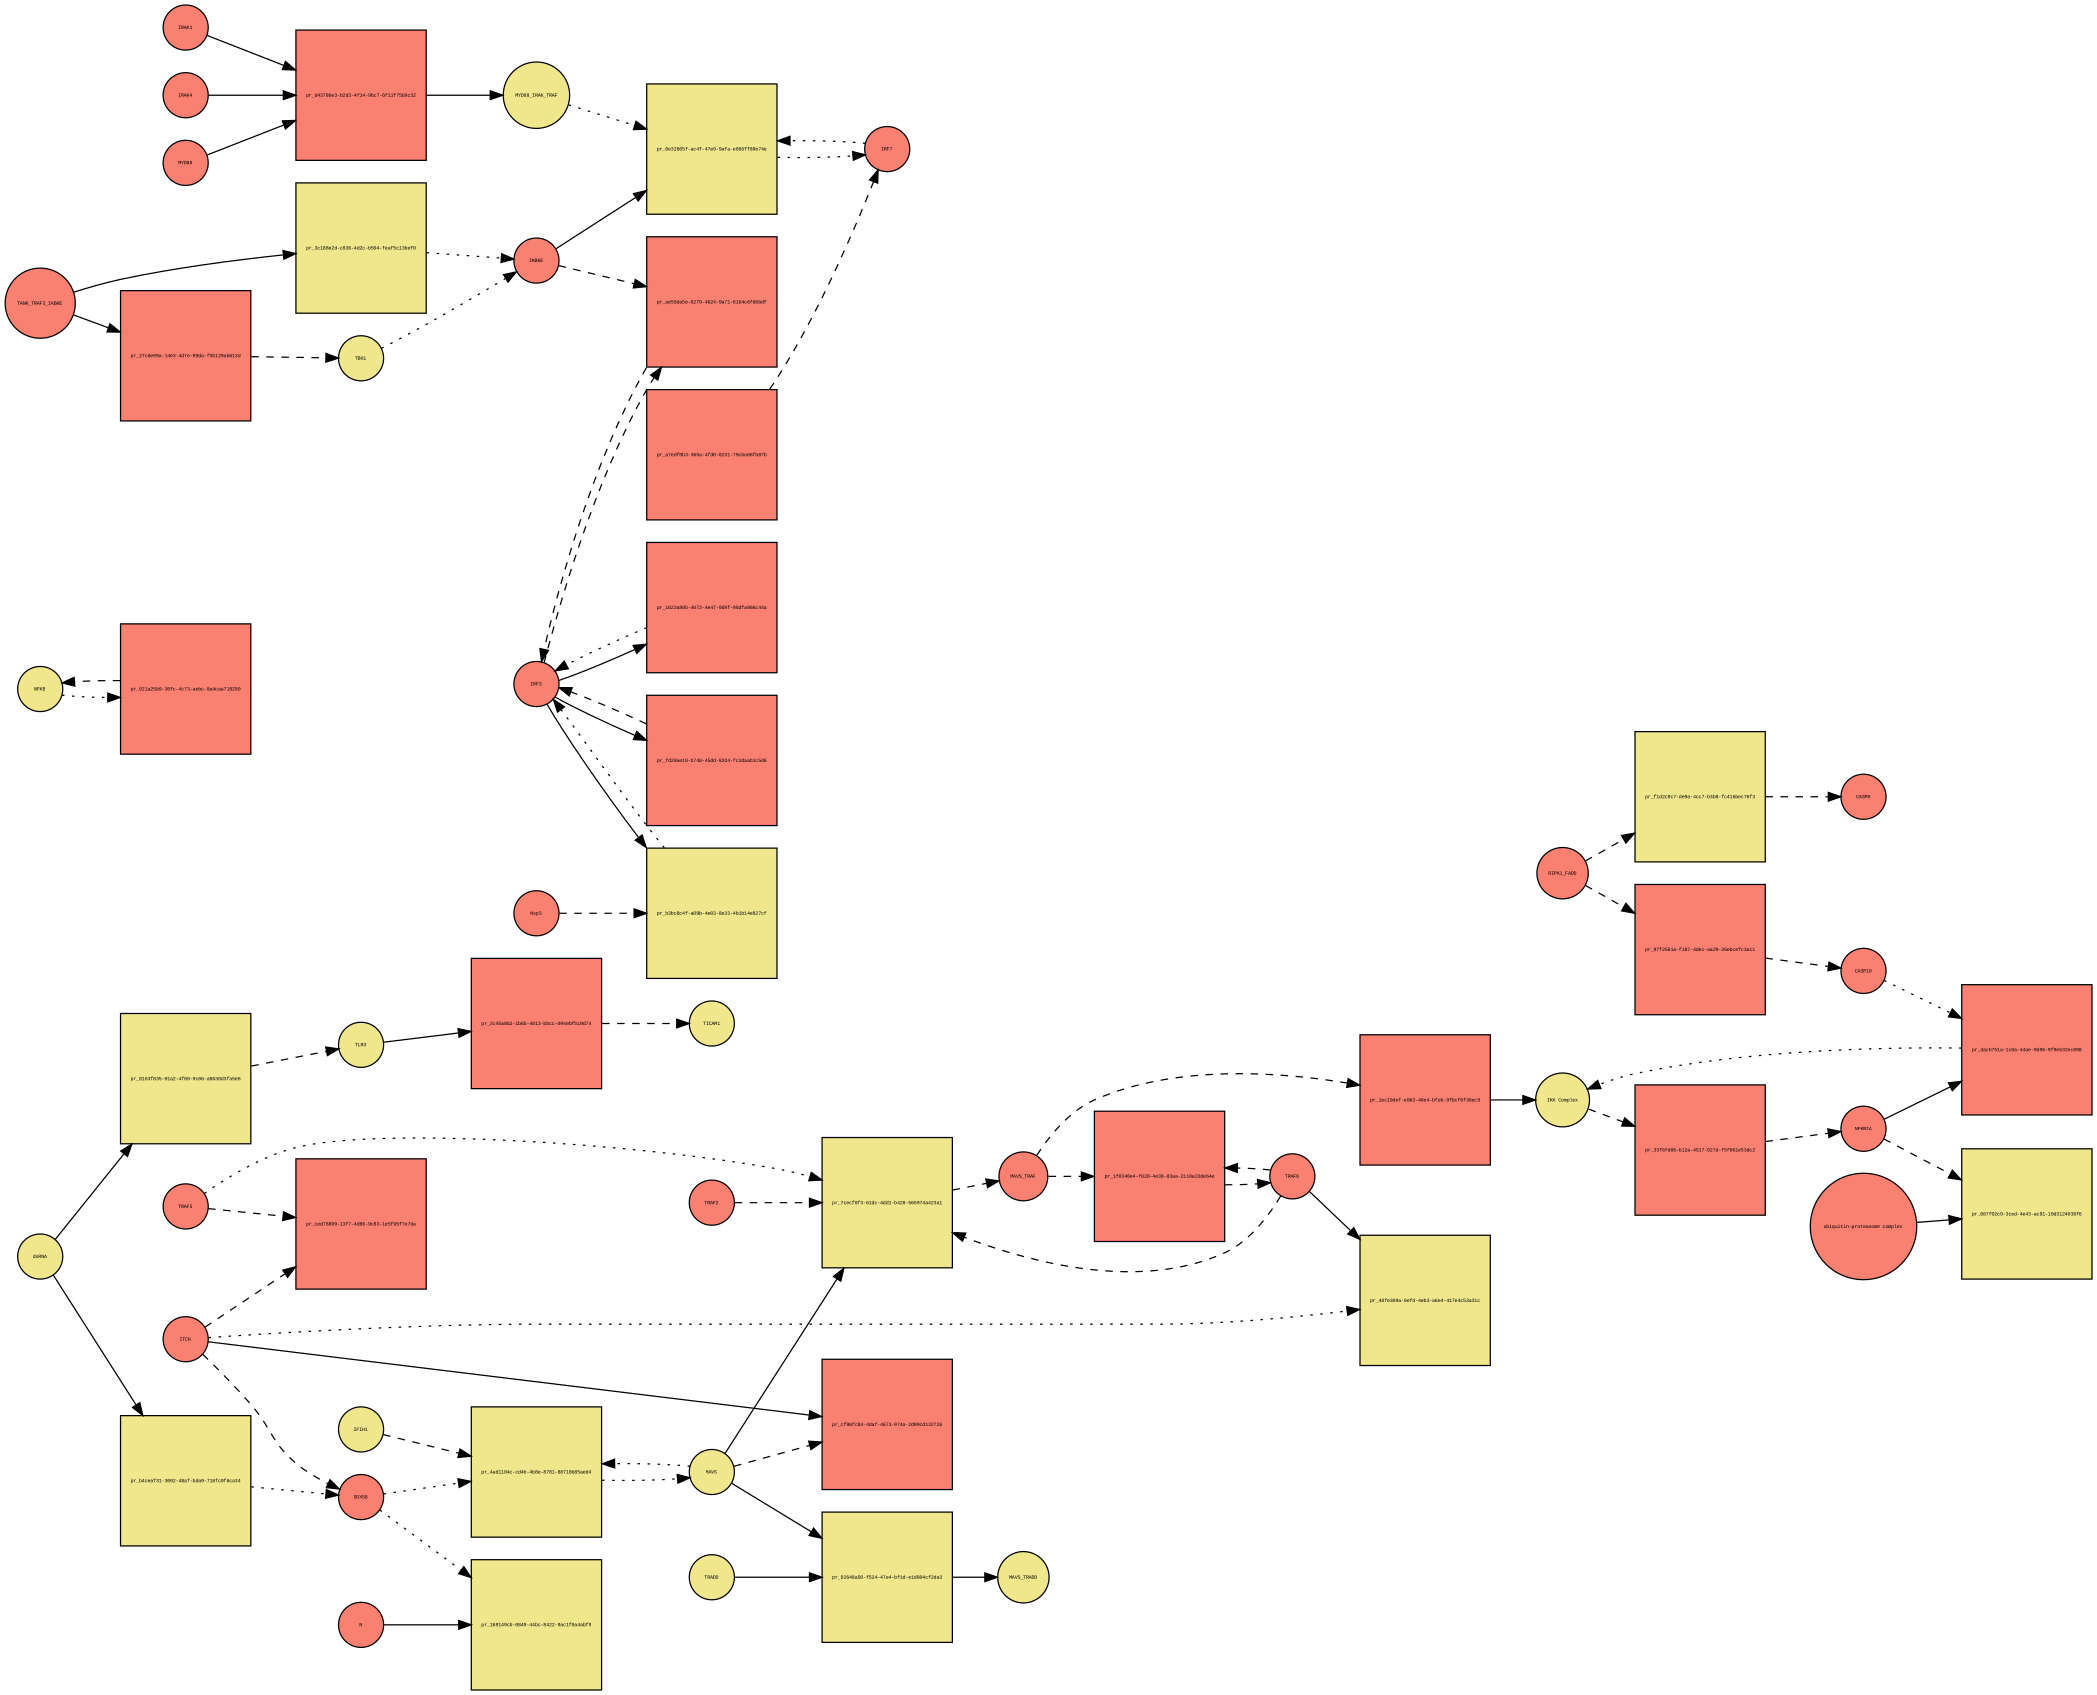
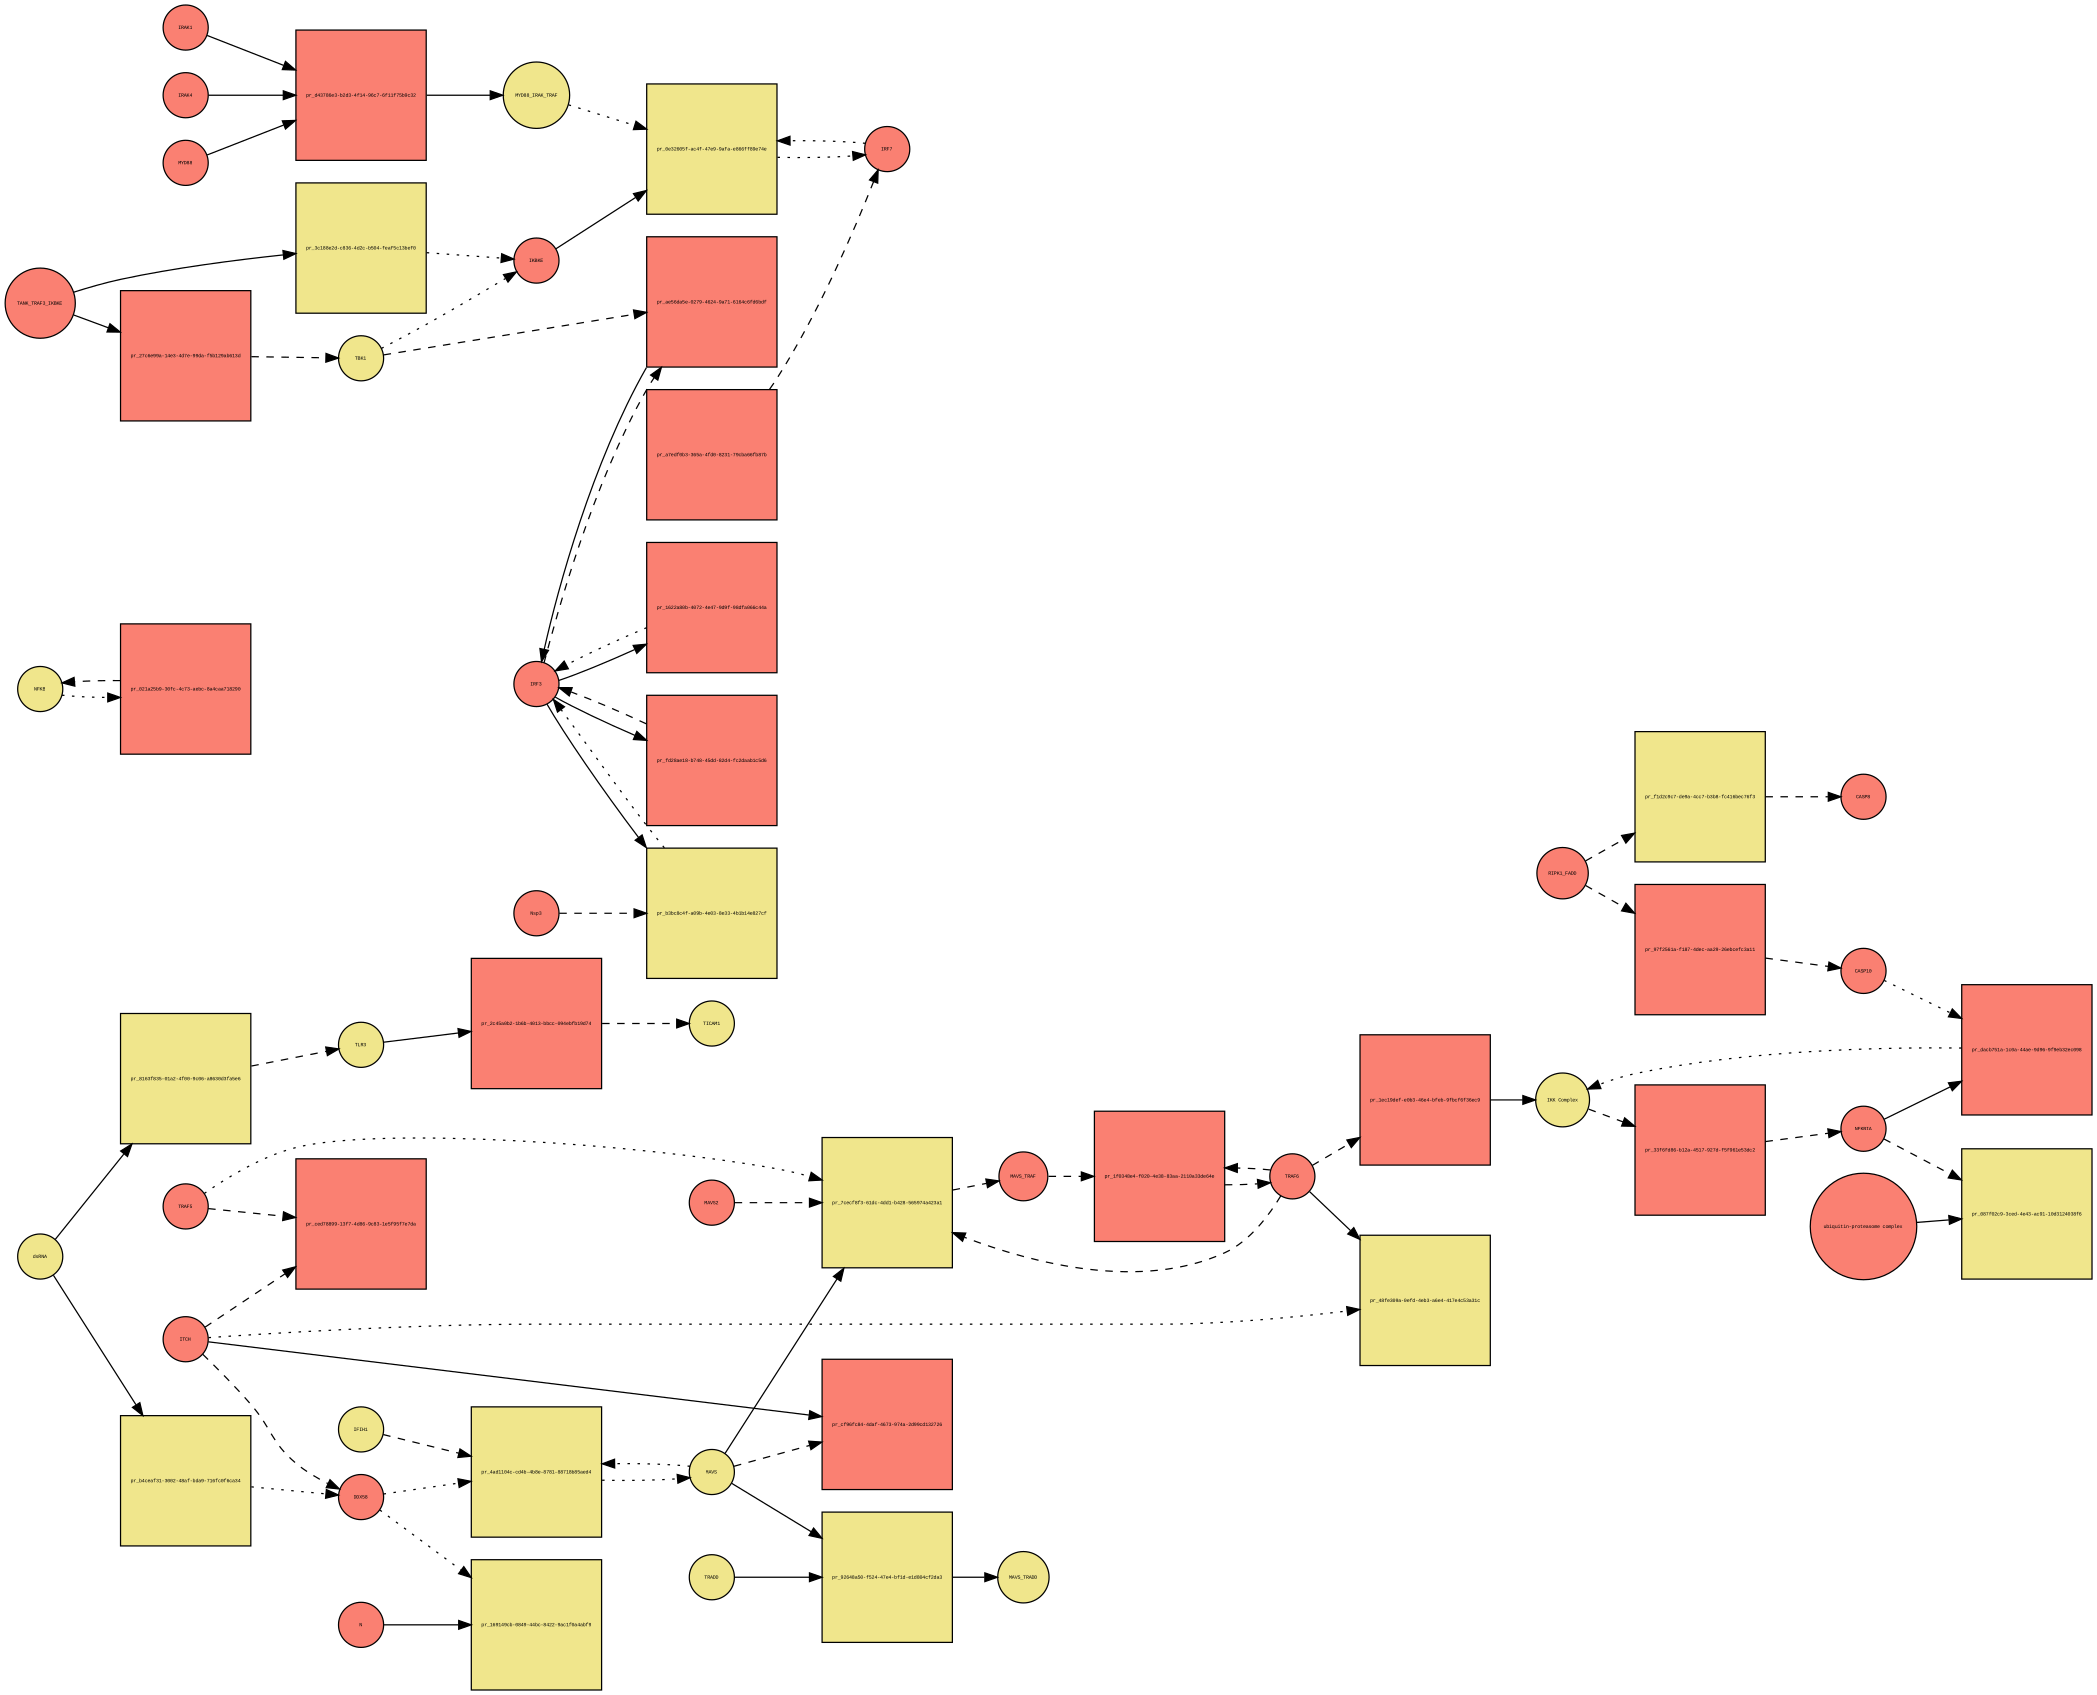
(596, 275) -> (509, 335)
(588, 498) -> (588, 498)
(1179, 1078) -> (1331, 1155)
(712, 1203) -> (712, 1203)
